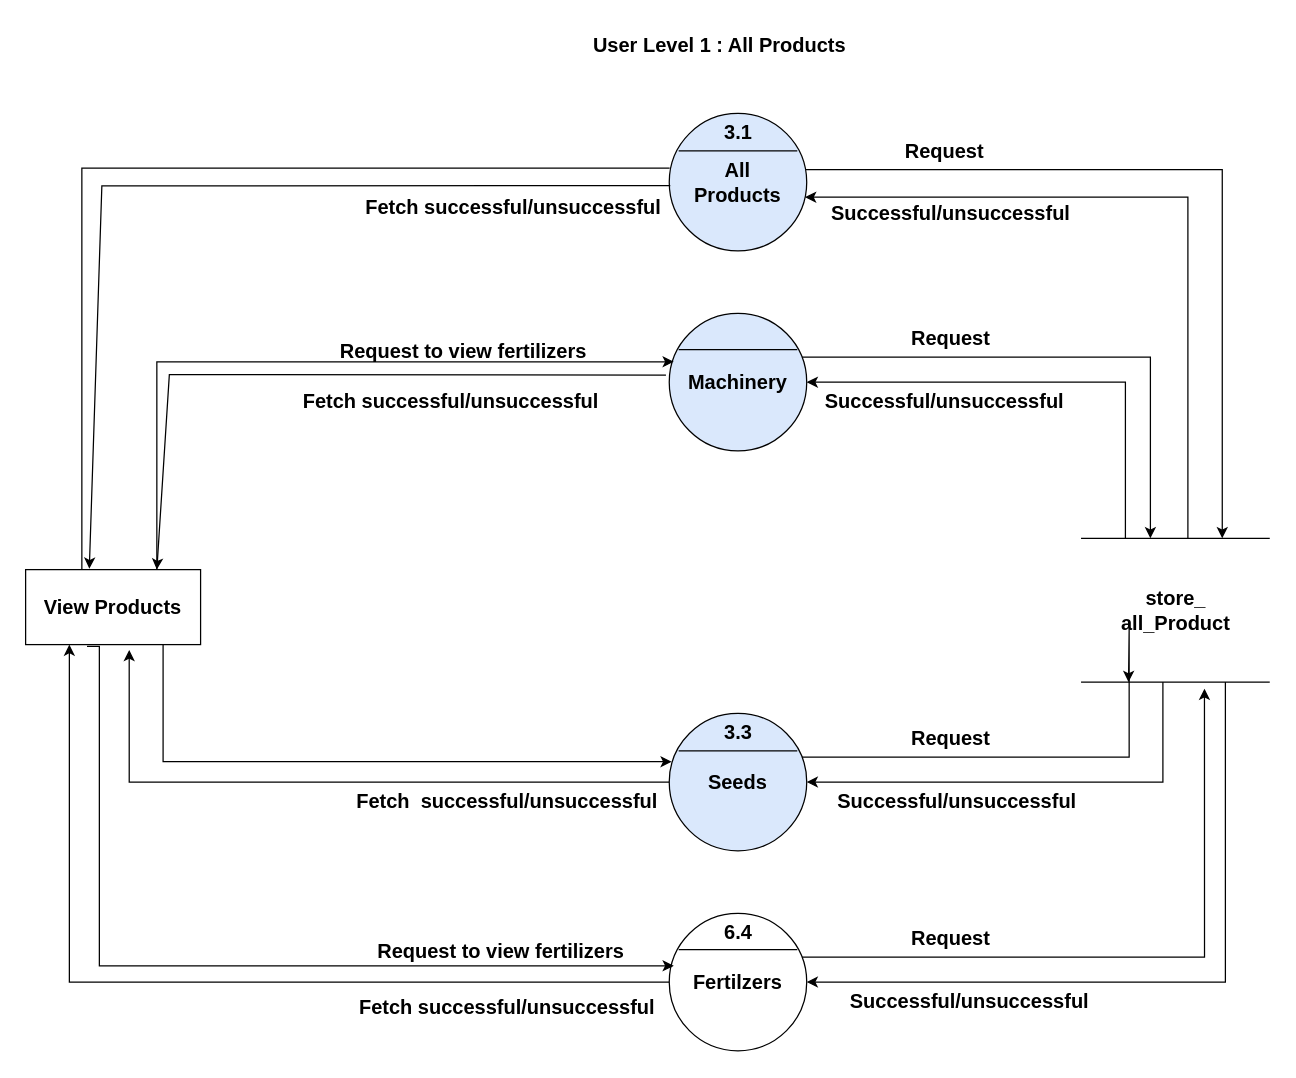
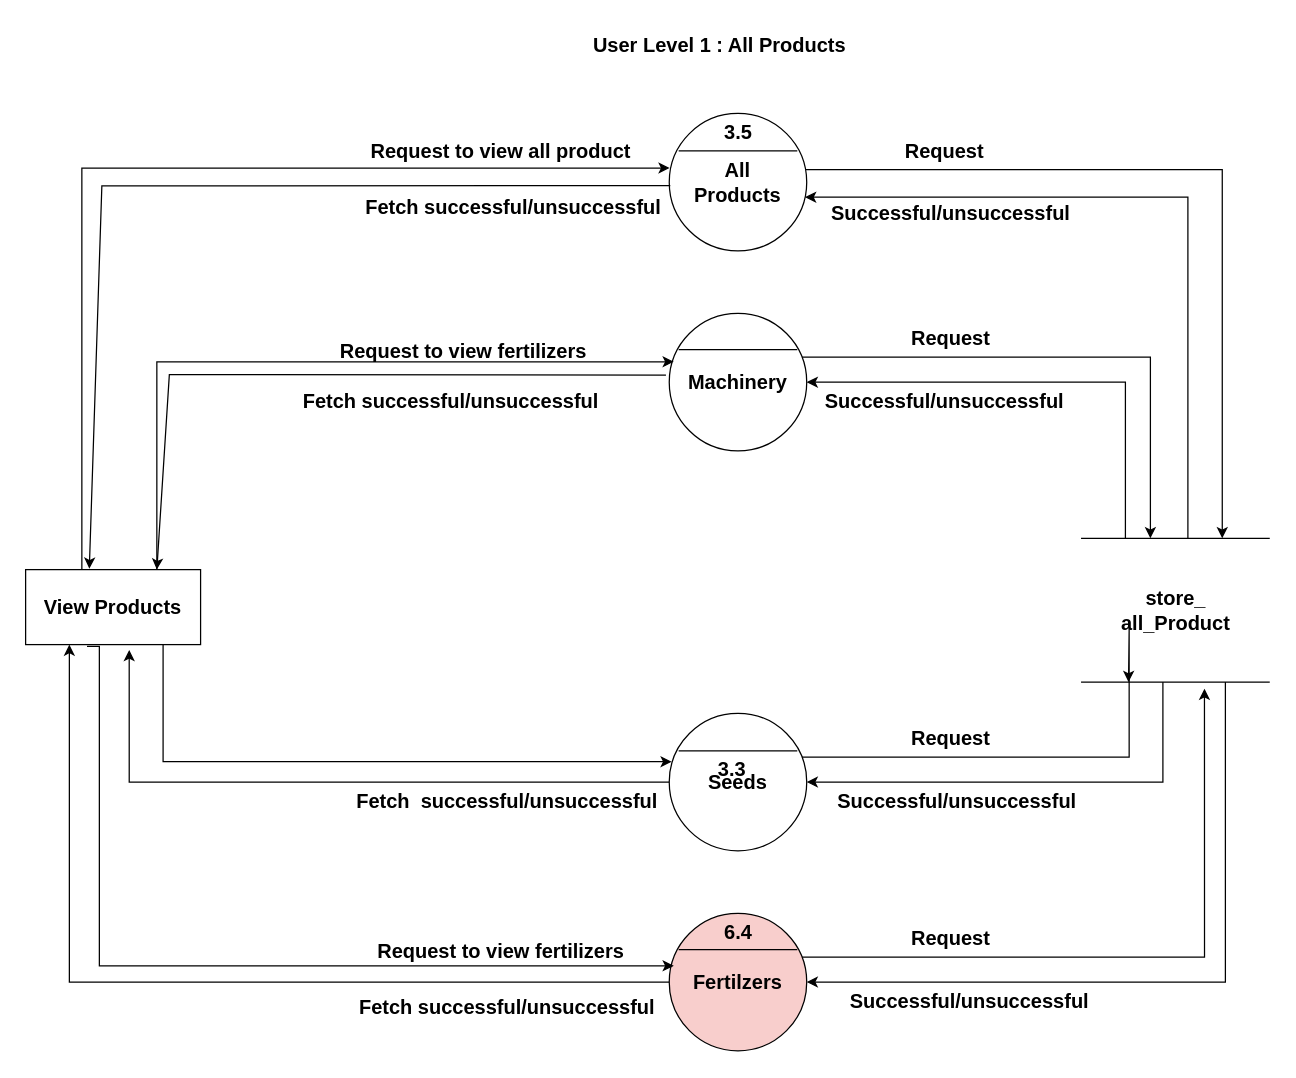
(739, 132) -> (739, 132)
none -> (501, 151)
(663, 168) -> (660, 168)
(738, 182) -> (738, 182)
(738, 382) -> (738, 382)
(738, 732) -> (732, 769)
(738, 782) -> (738, 782)
(738, 982) -> (738, 982)
